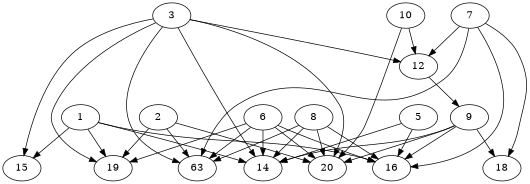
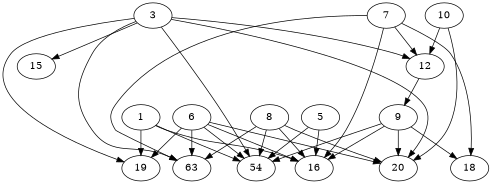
(158, 117) -> none
(54, 141) -> none
(263, 168) -> (256, 168)
